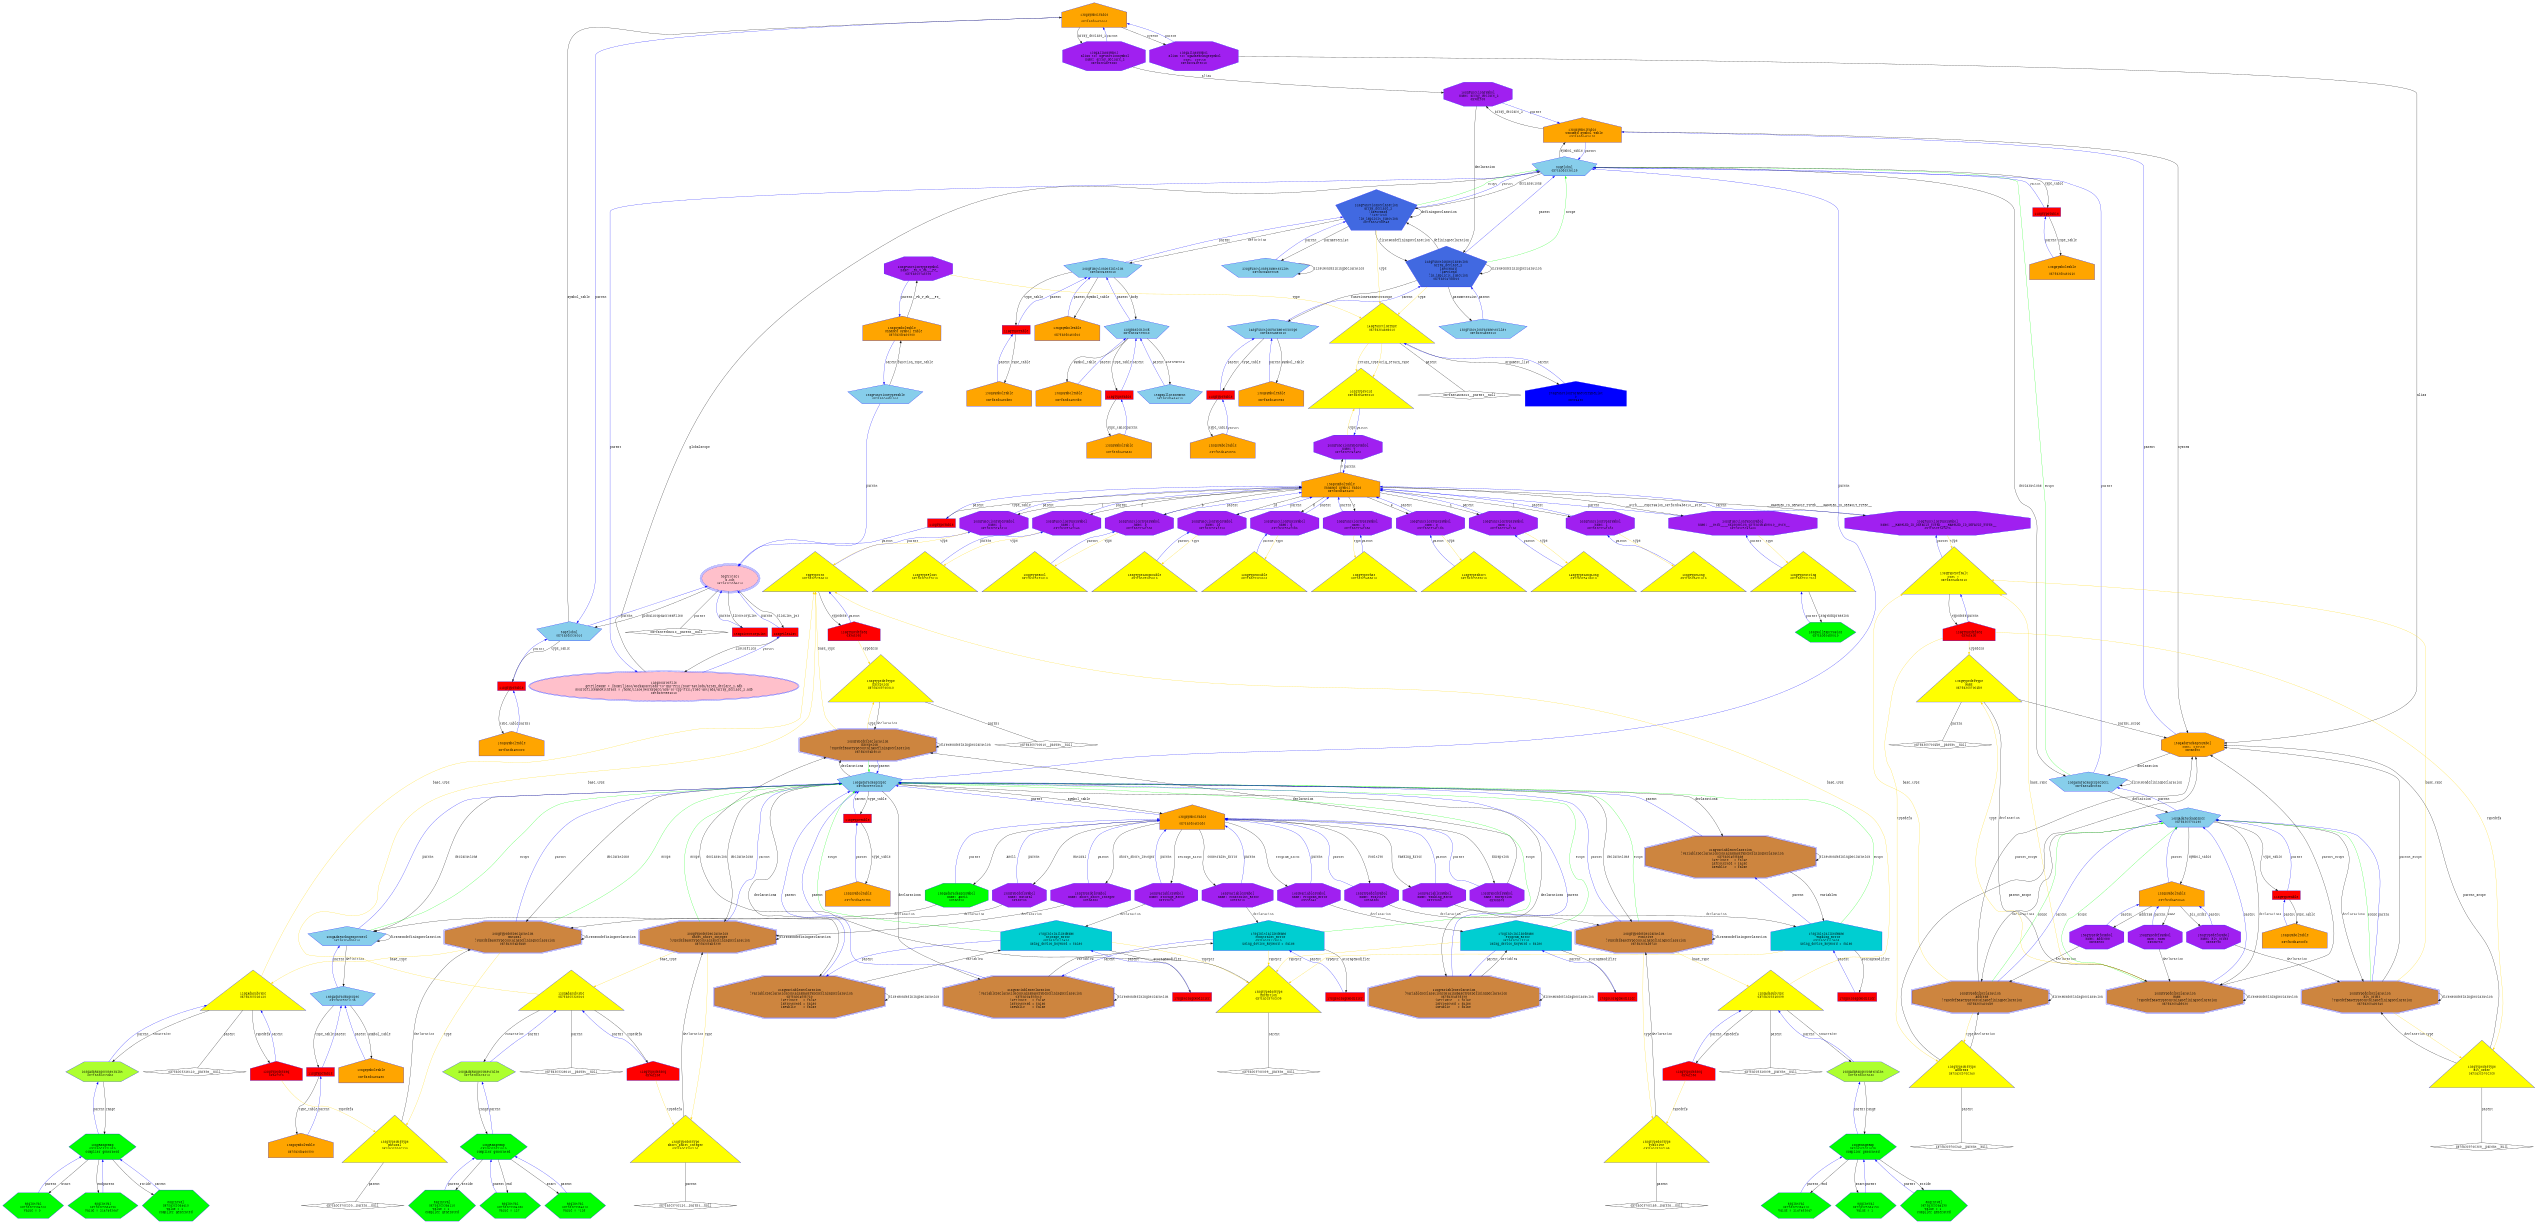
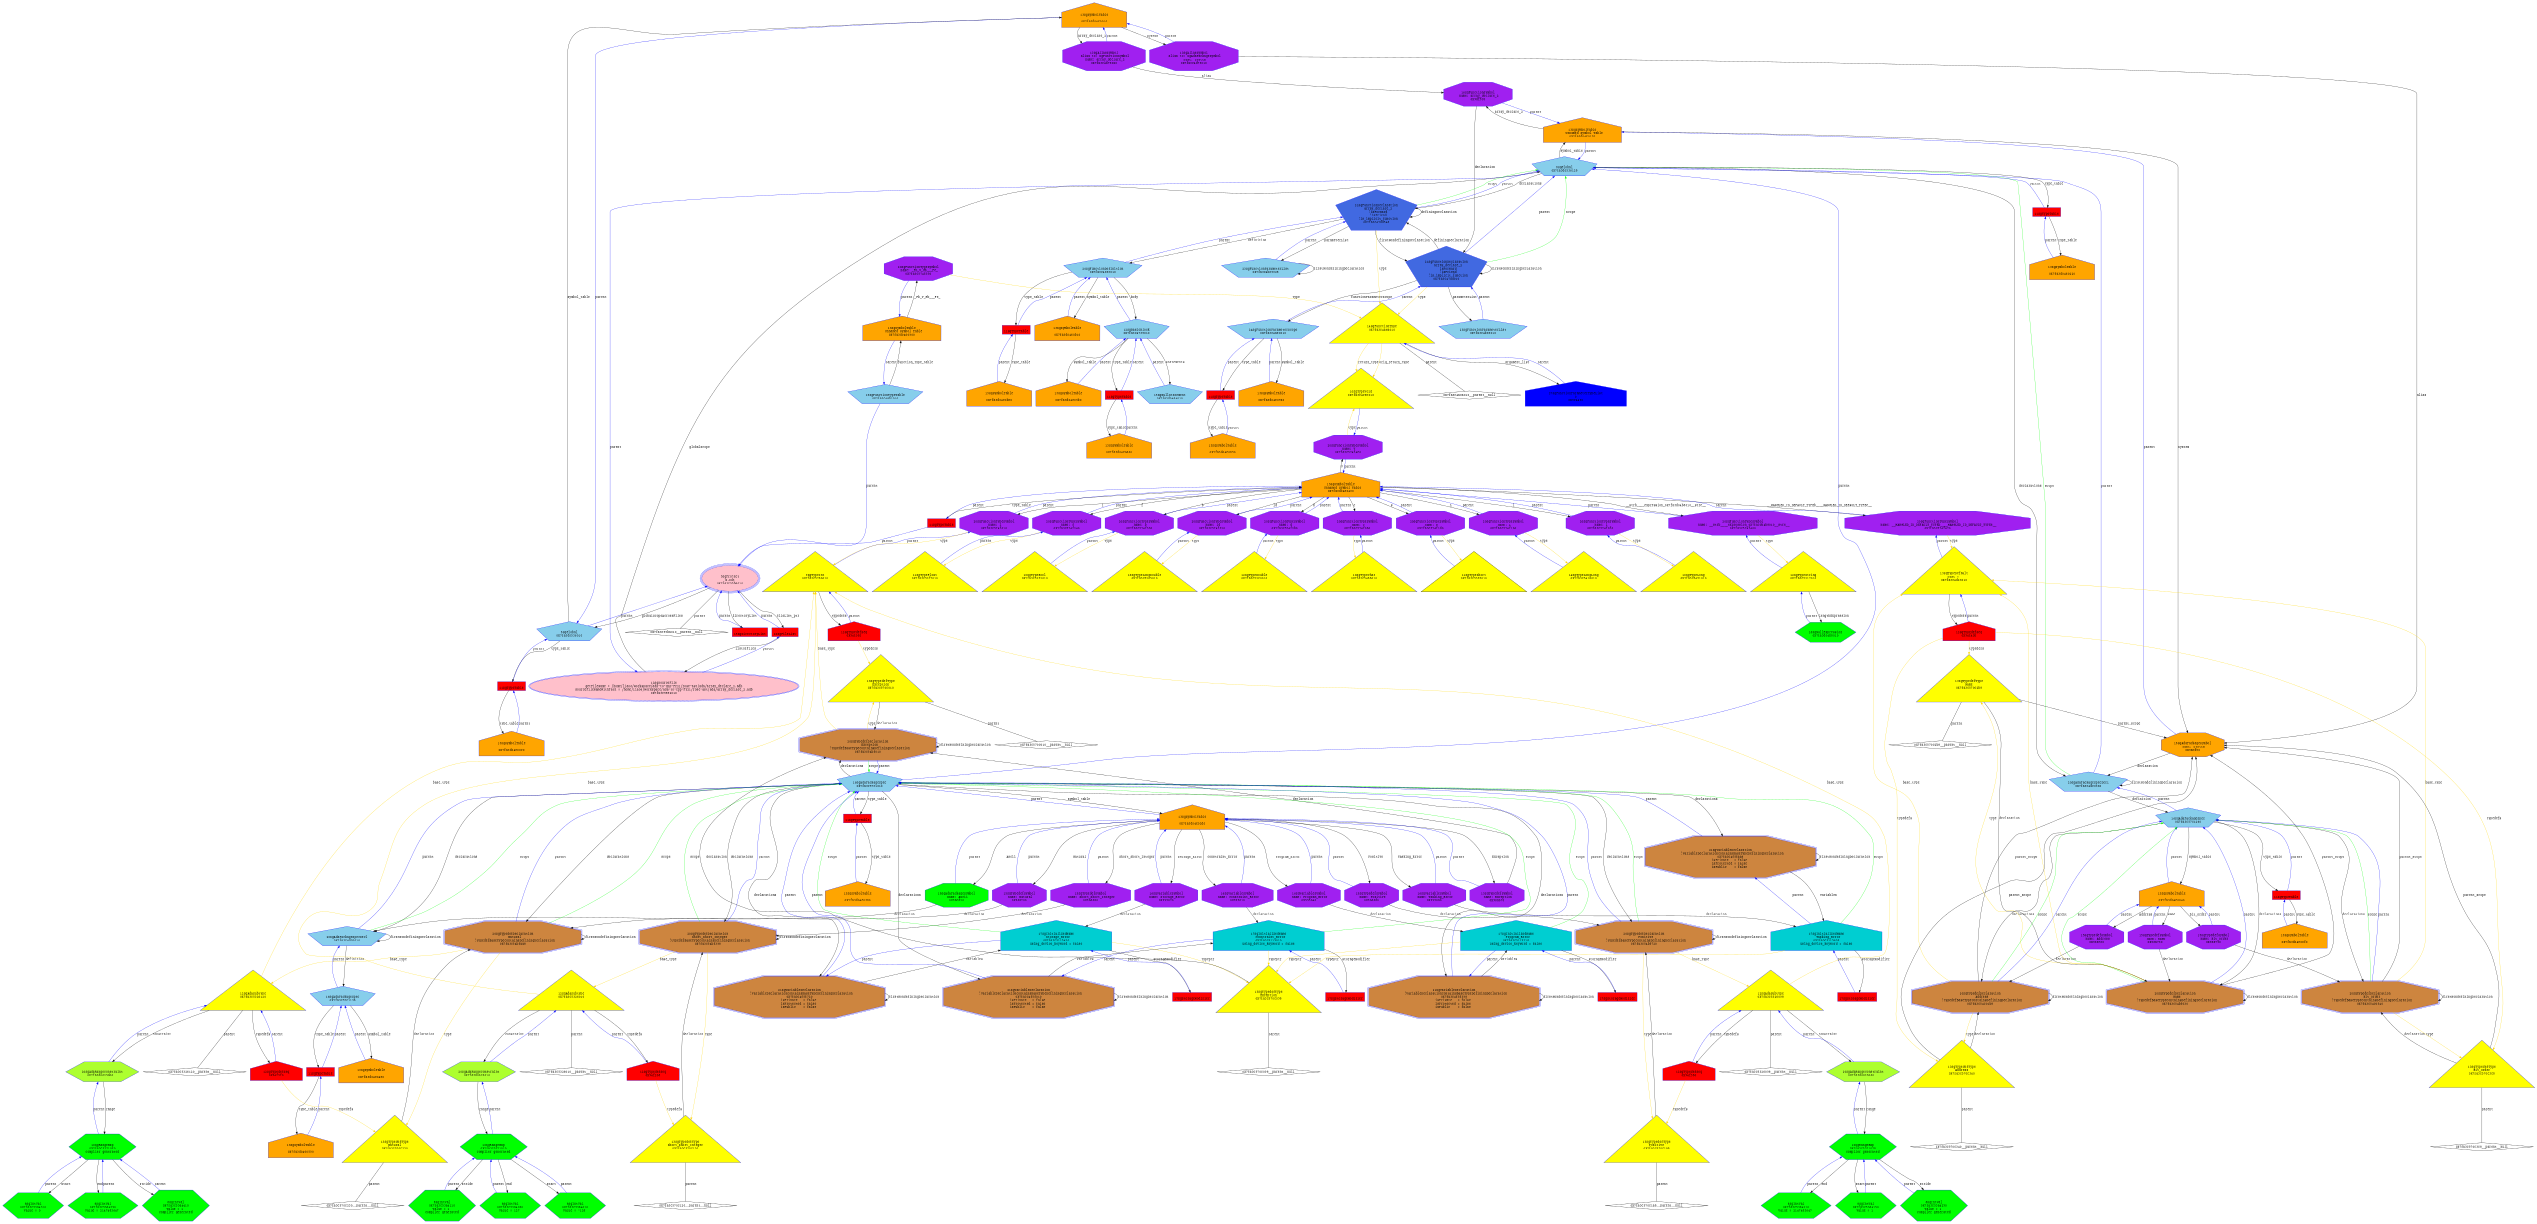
(1474, 578) -> (1474, 578)
